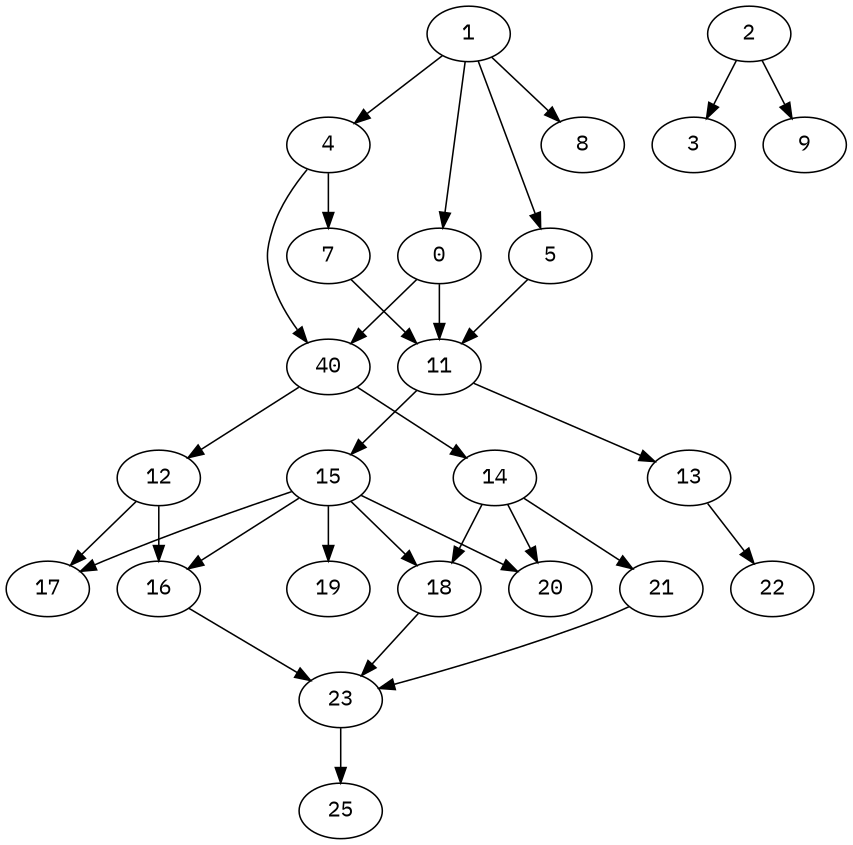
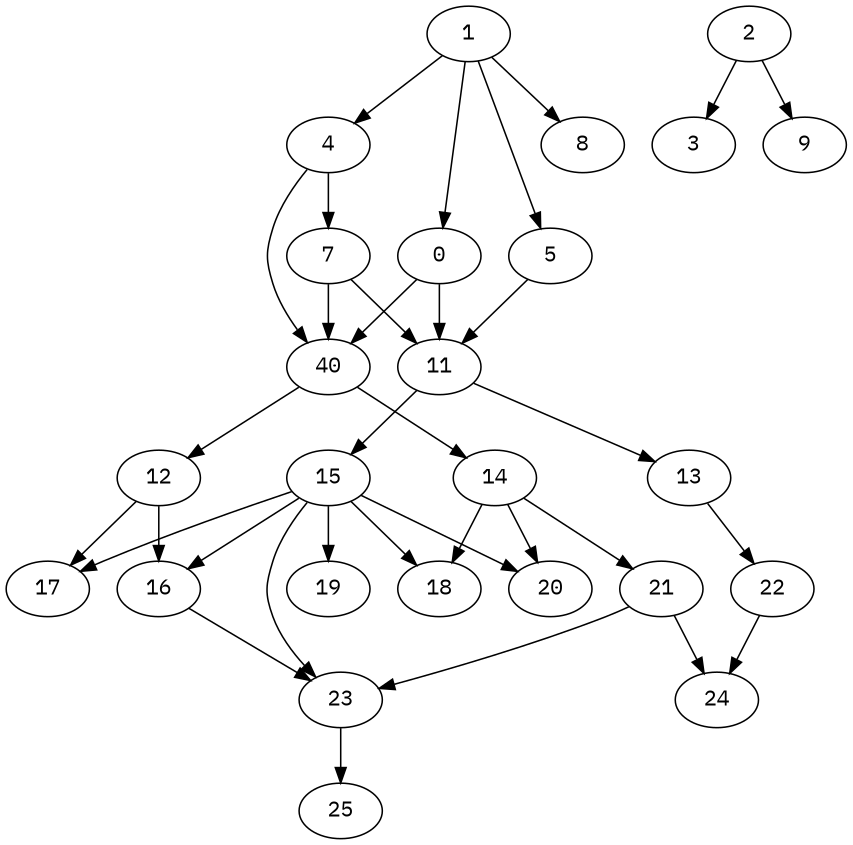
none -> (328, 304)
(395, 639) -> (267, 584)
none -> (717, 700)
